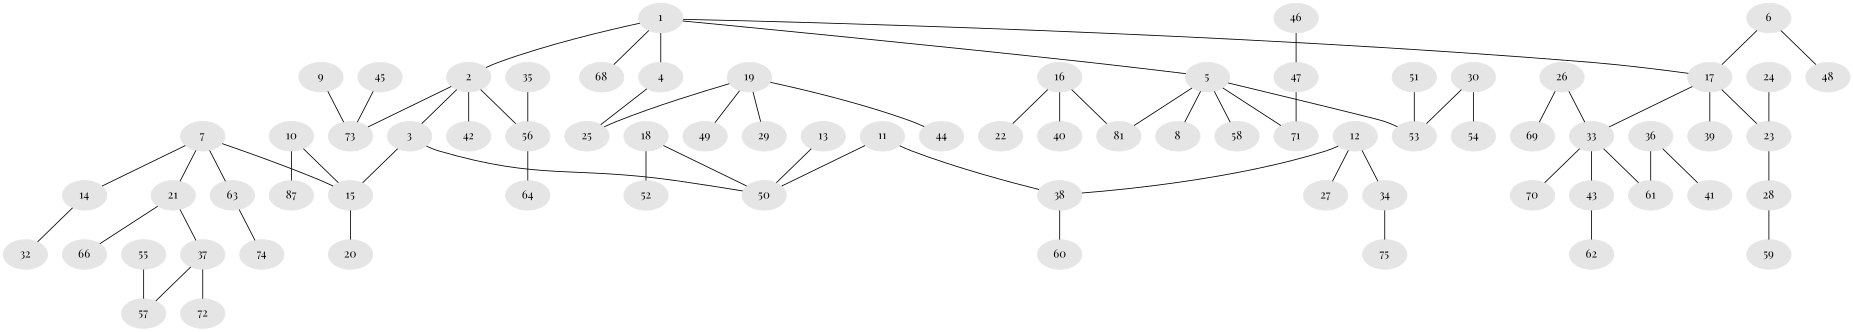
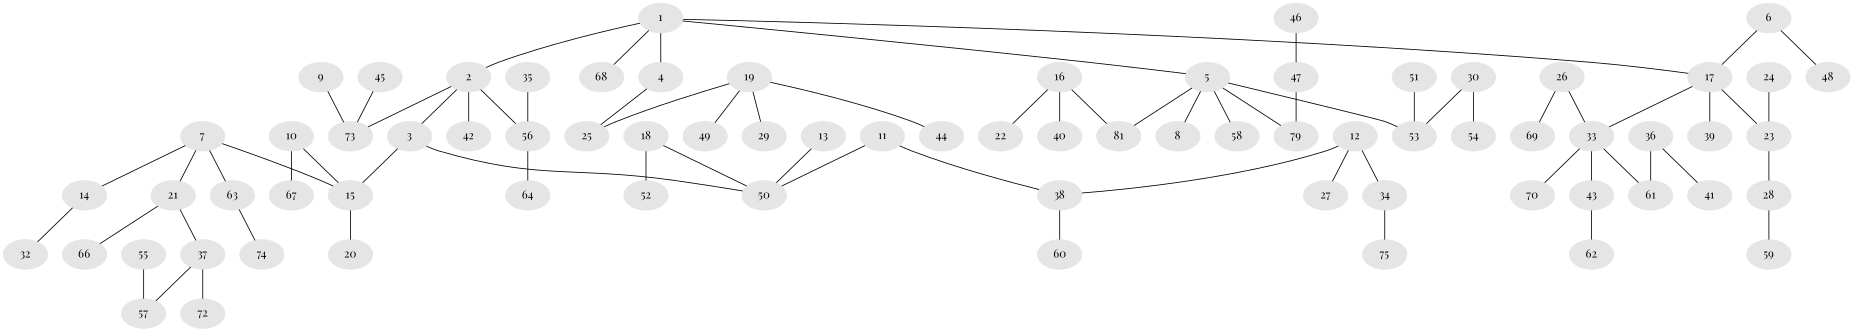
(1296, 136) -> (1296, 136)
(291, 195) -> (291, 195)
